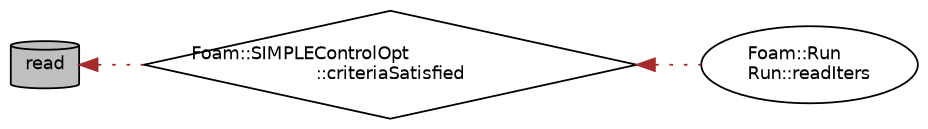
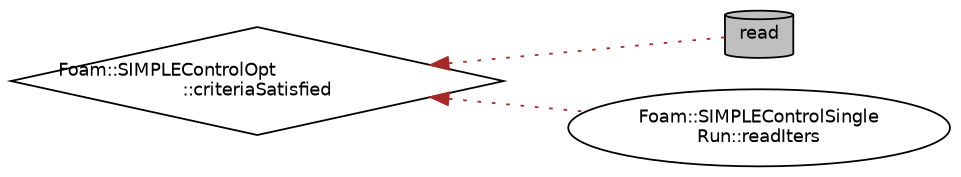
(121, 65) -> (587, 50)
(810, 65) -> (759, 128)
